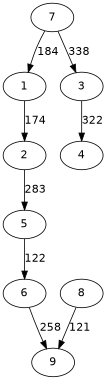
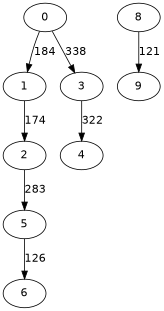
(52, 17) -> (45, 17)
(36, 259) -> (36, 259)
(36, 325) -> none
